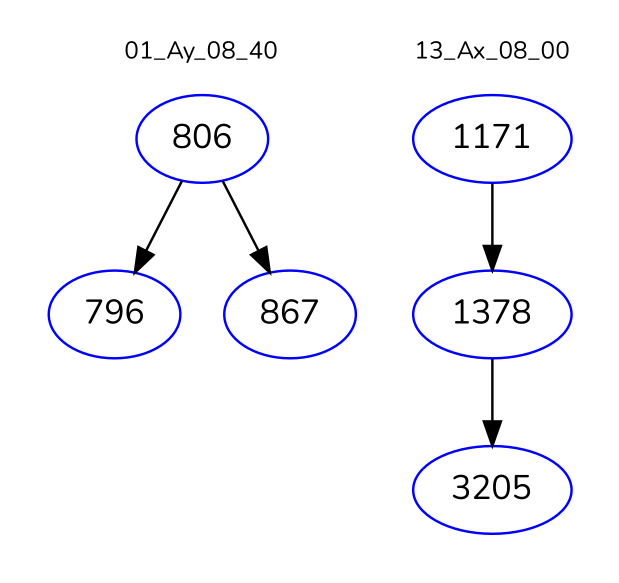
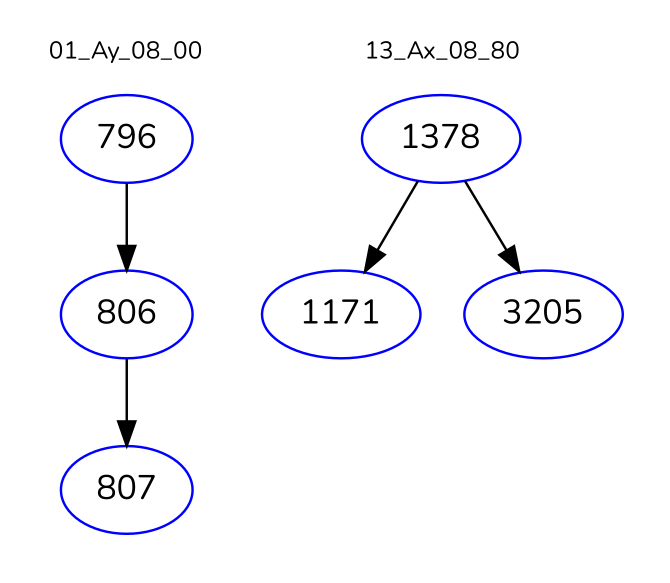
(202, 52) -> (127, 52)
(492, 52) -> (442, 52)
(492, 215) -> (398, 216)
(164, 216) -> (127, 215)
(290, 314) -> (127, 490)
